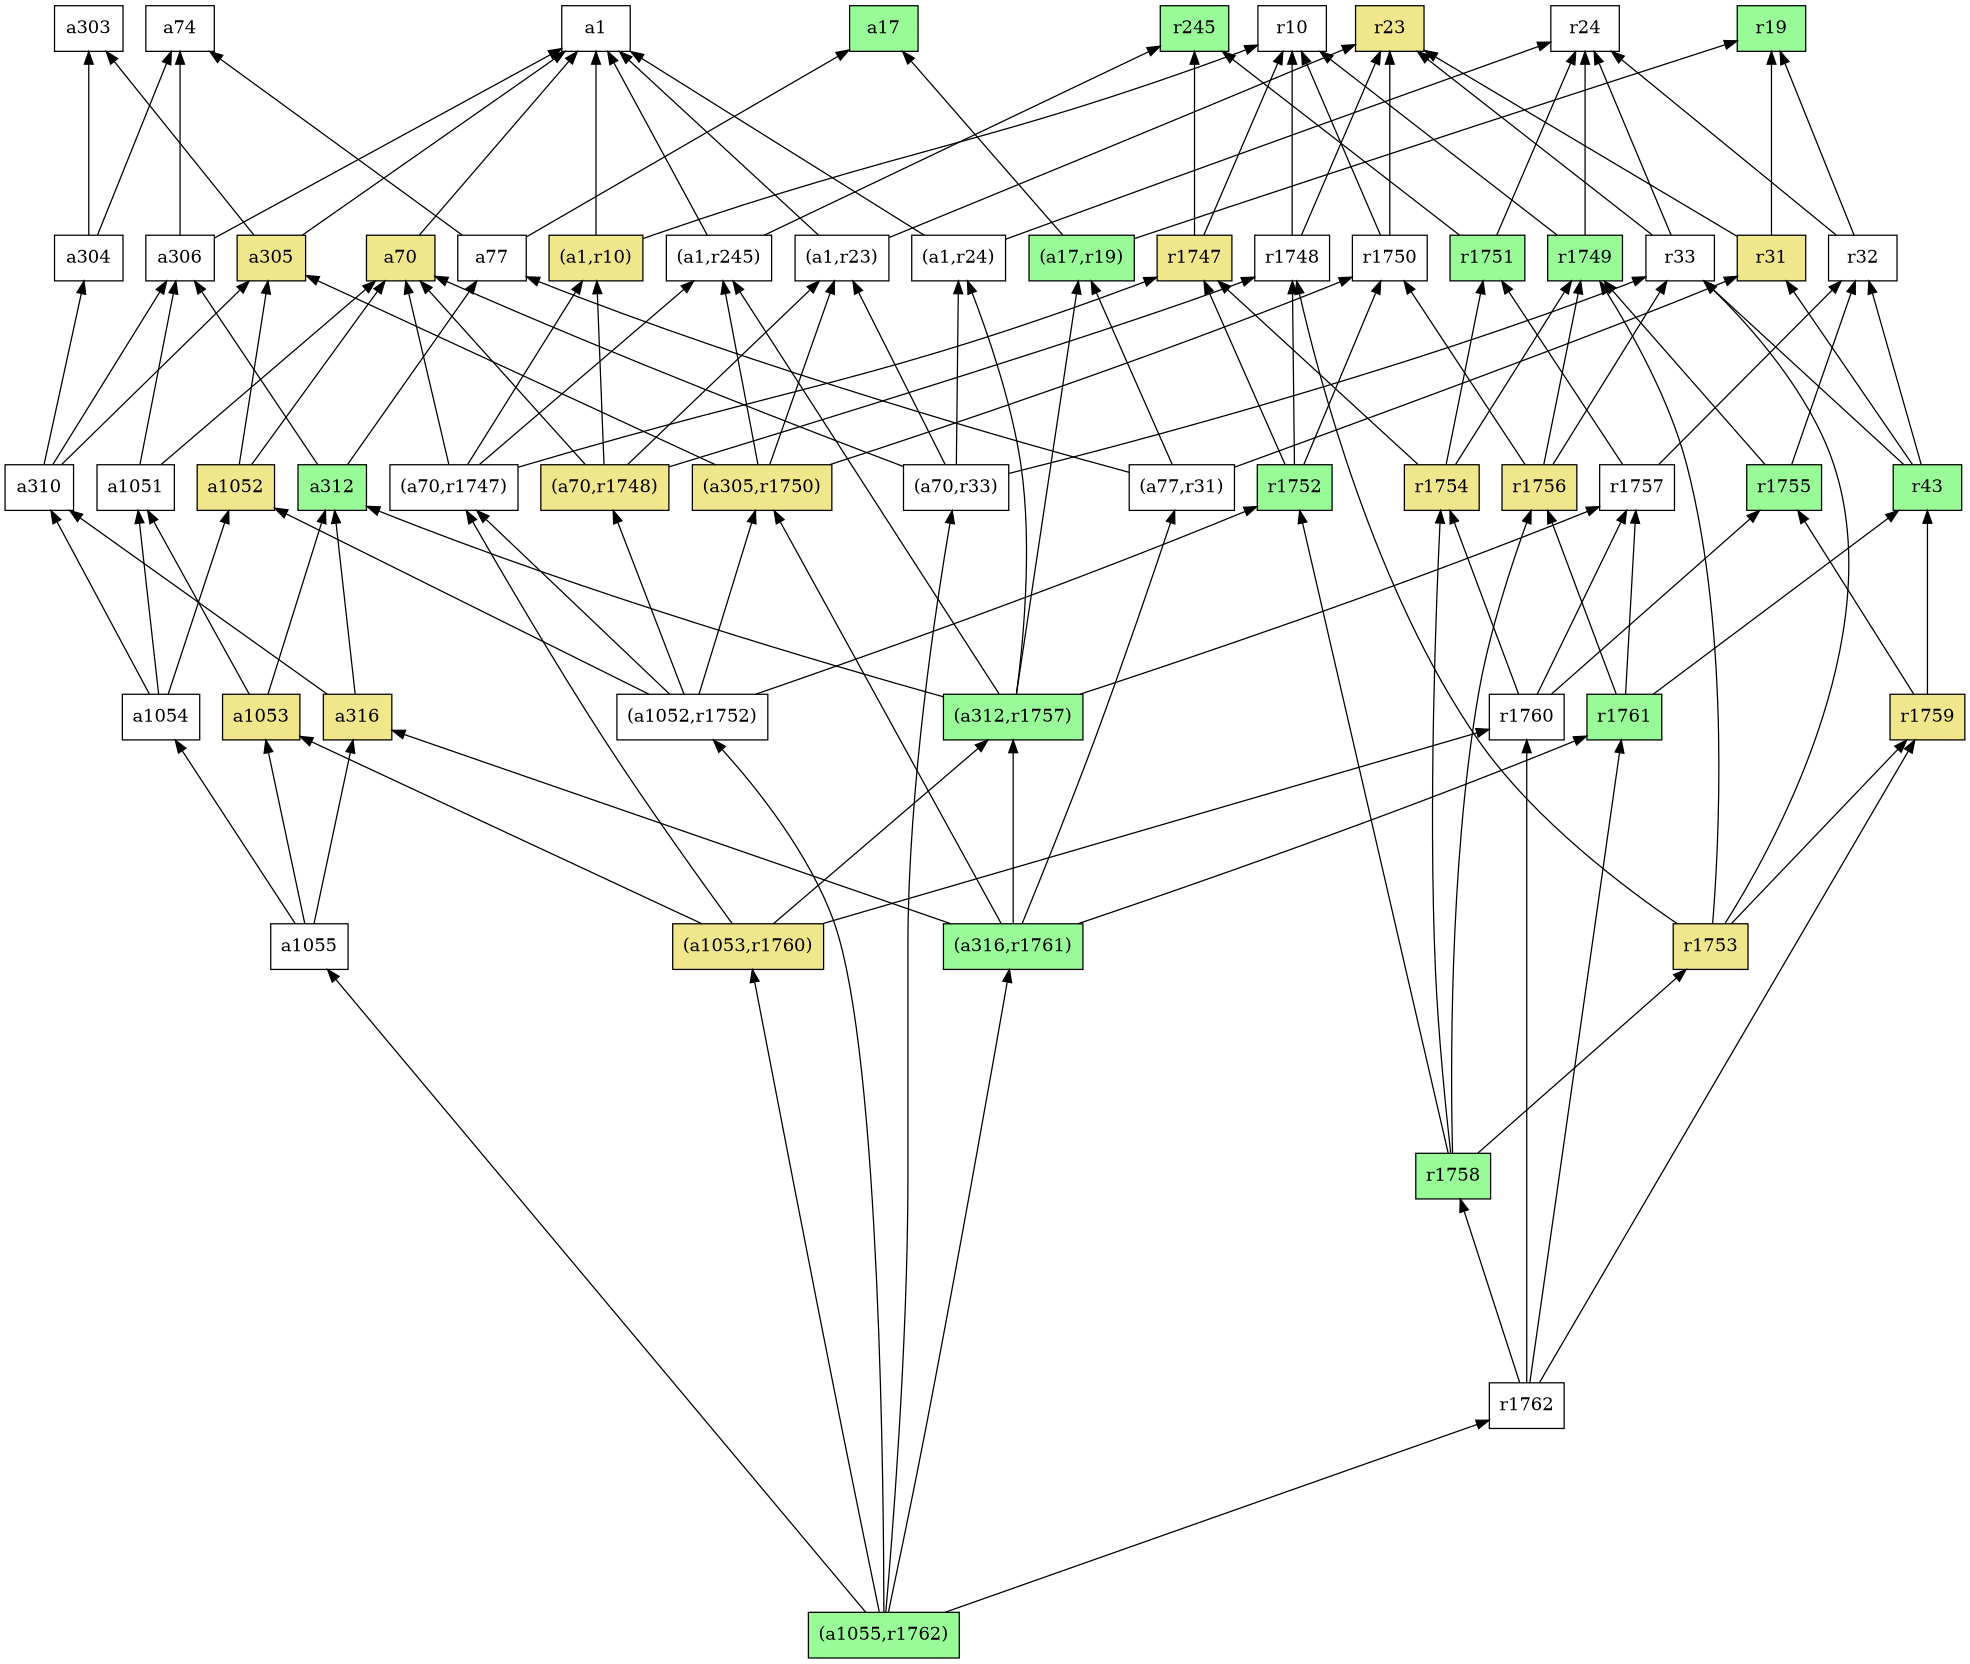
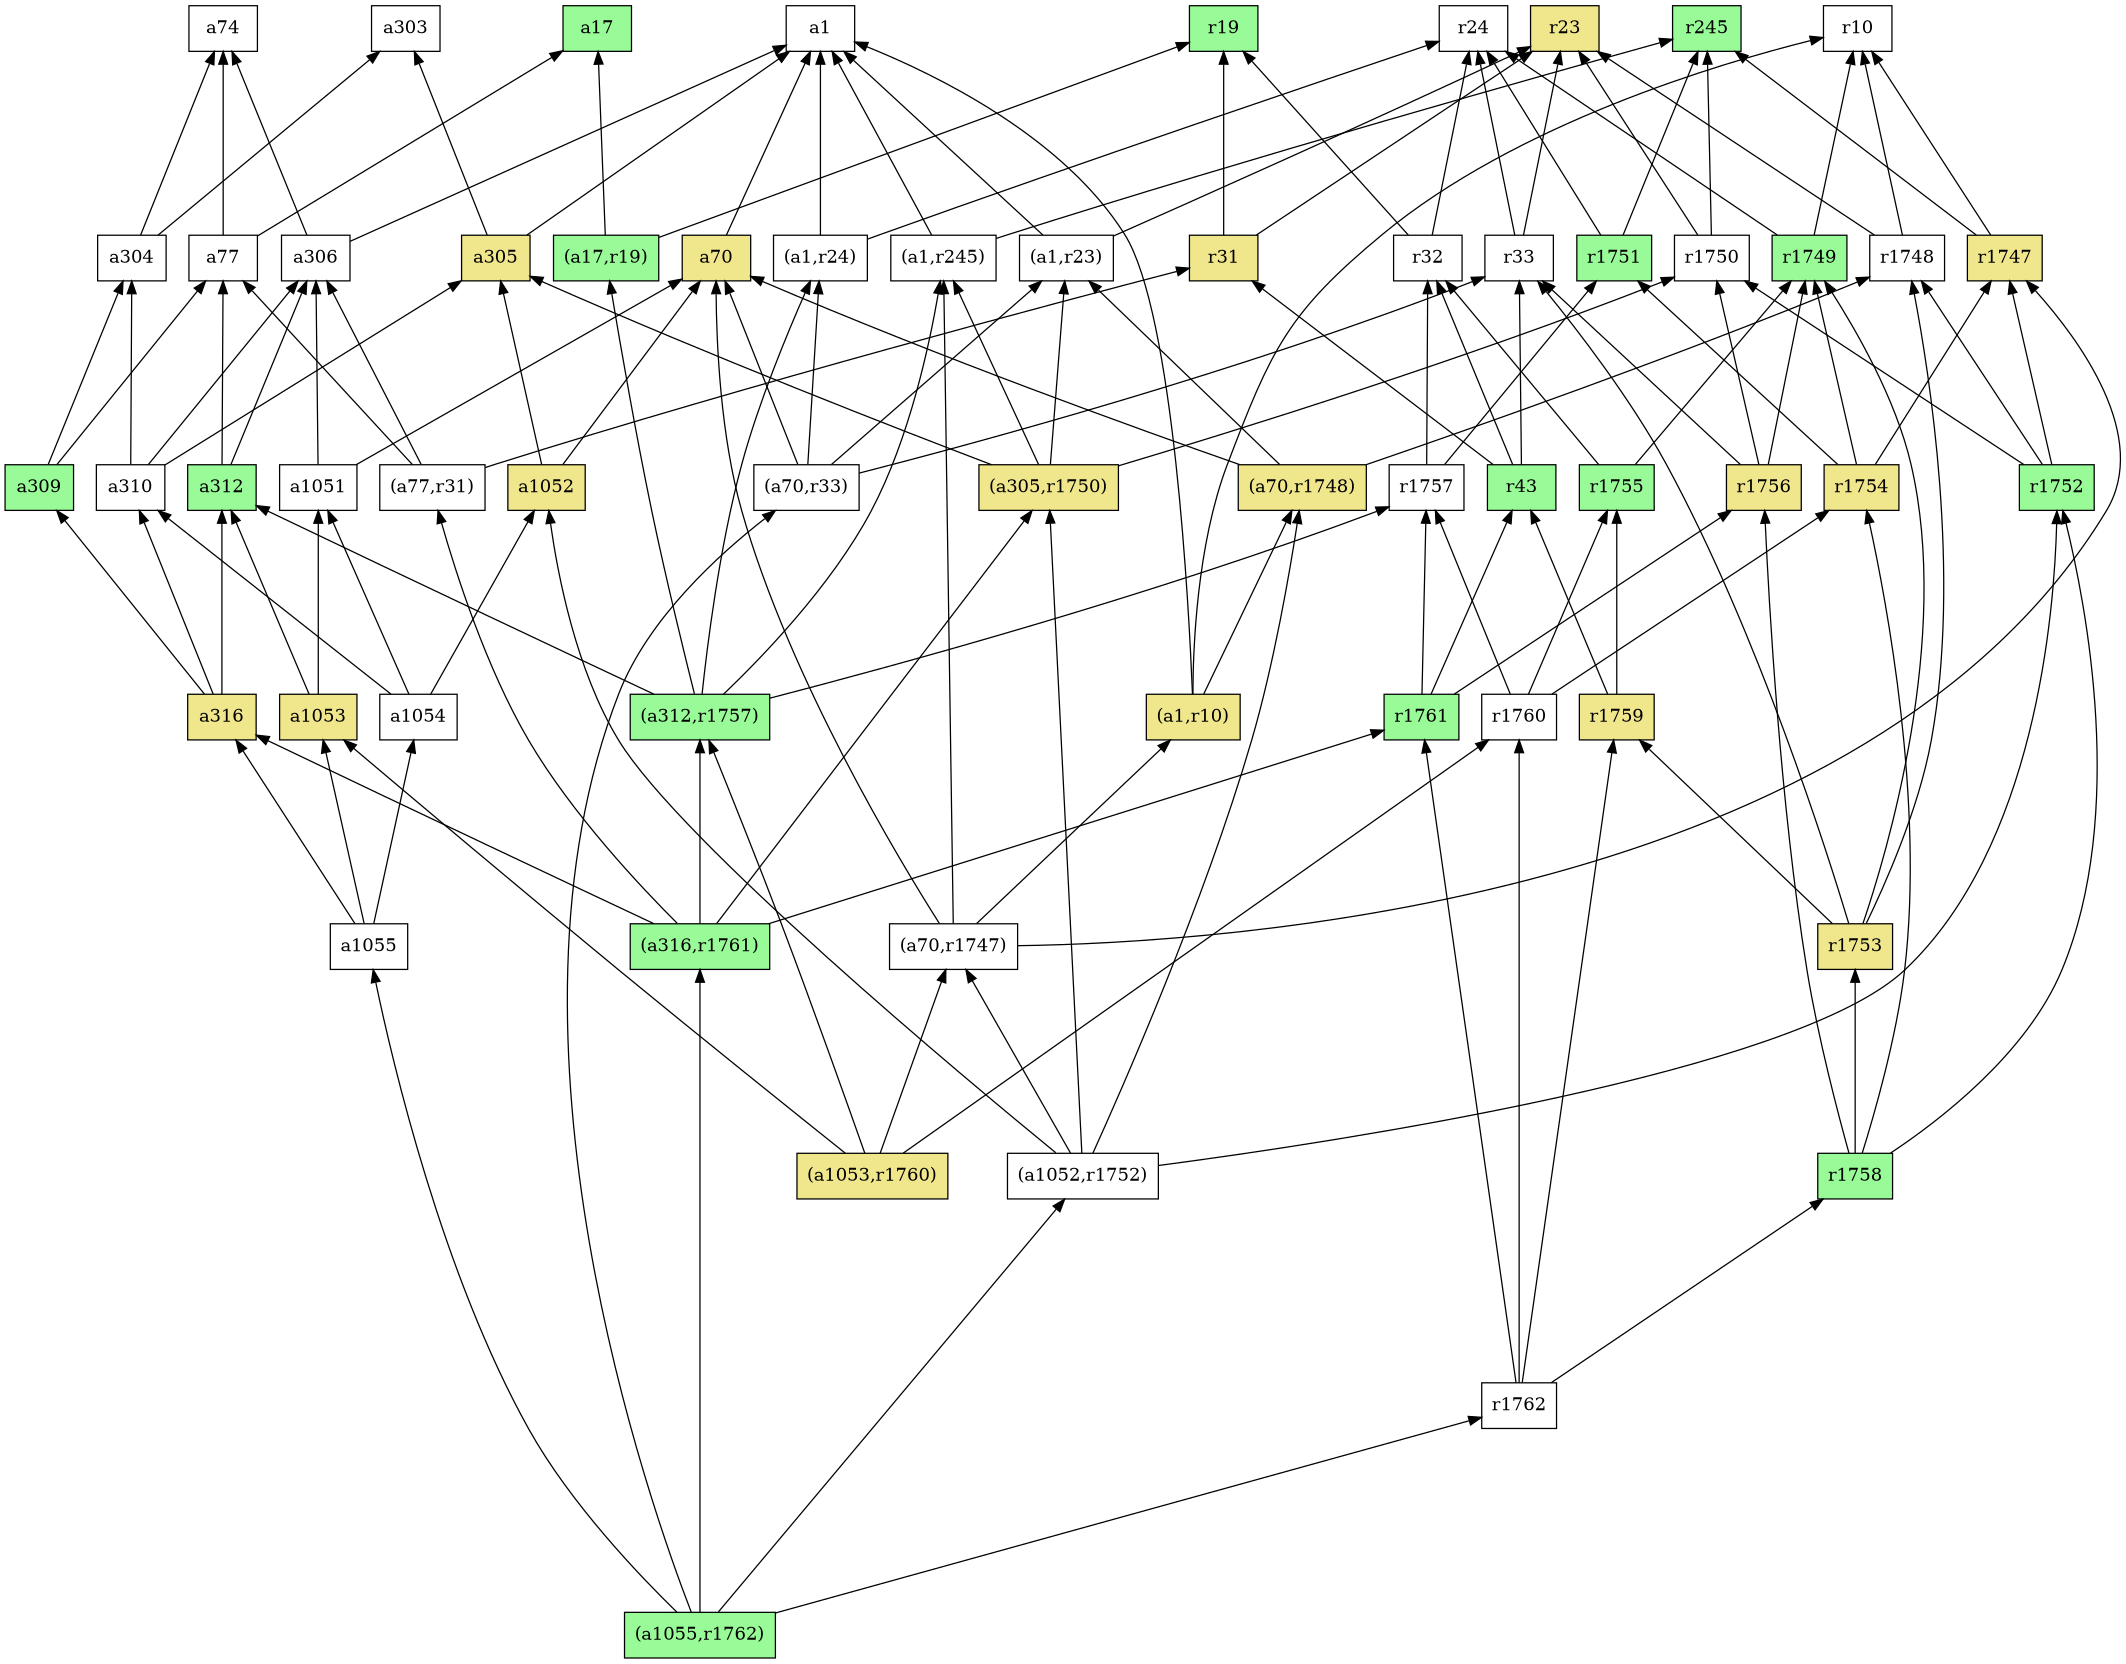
(1355, 175) -> (1709, 150)
(601, 379) -> (1245, 608)
(1134, 379) -> (377, 379)
none -> (39, 488)
(816, 1297) -> none
